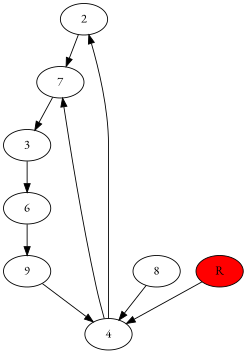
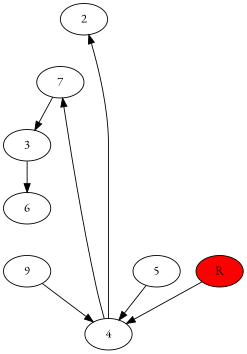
(74, 46) -> none
(27, 235) -> none
(157, 271) -> (157, 271)
